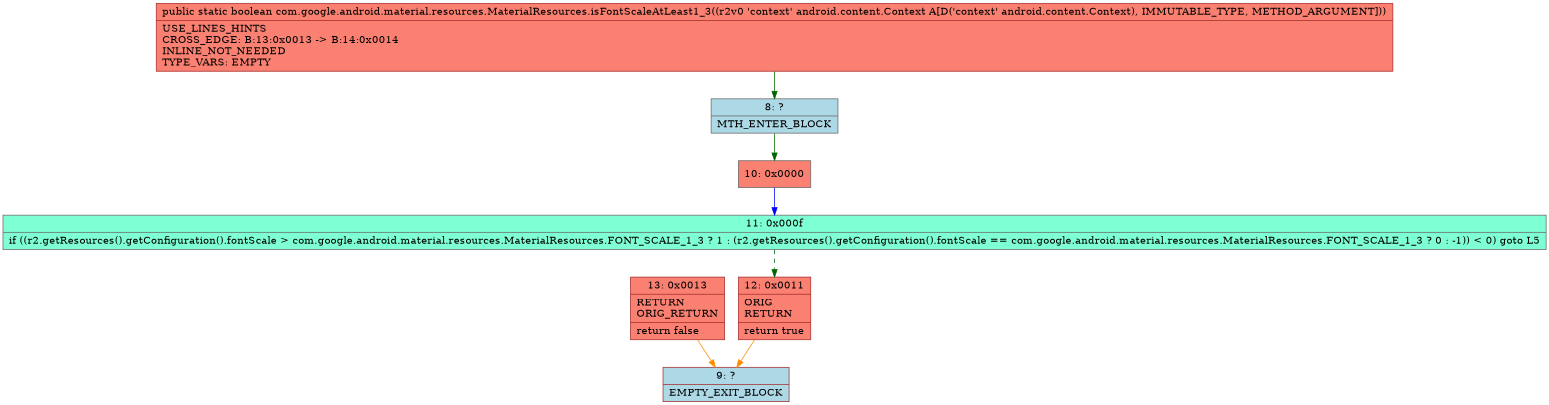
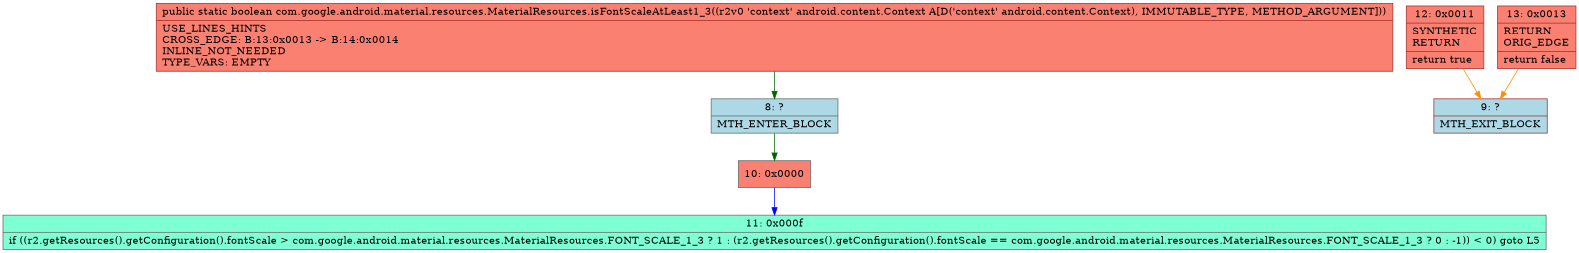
(775, 260) -> none
(759, 302) -> (1445, 31)
(678, 314) -> (1537, 43)
(726, 393) -> (1491, 124)
